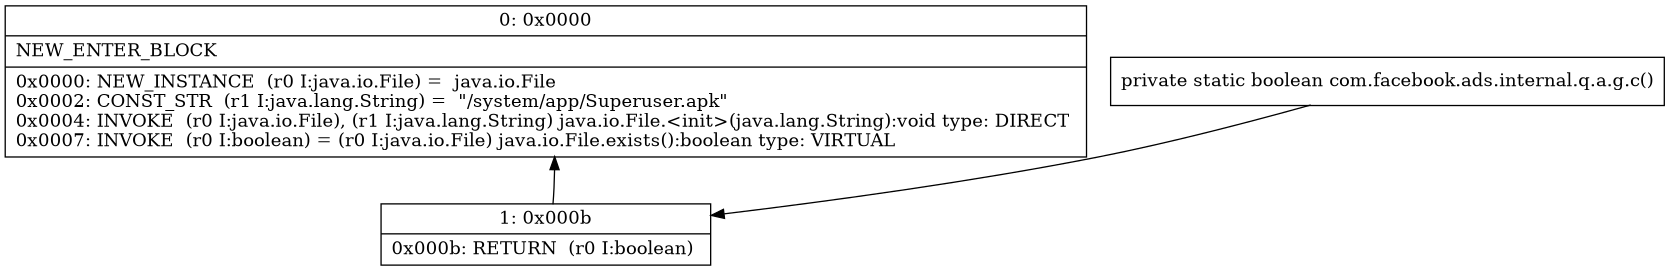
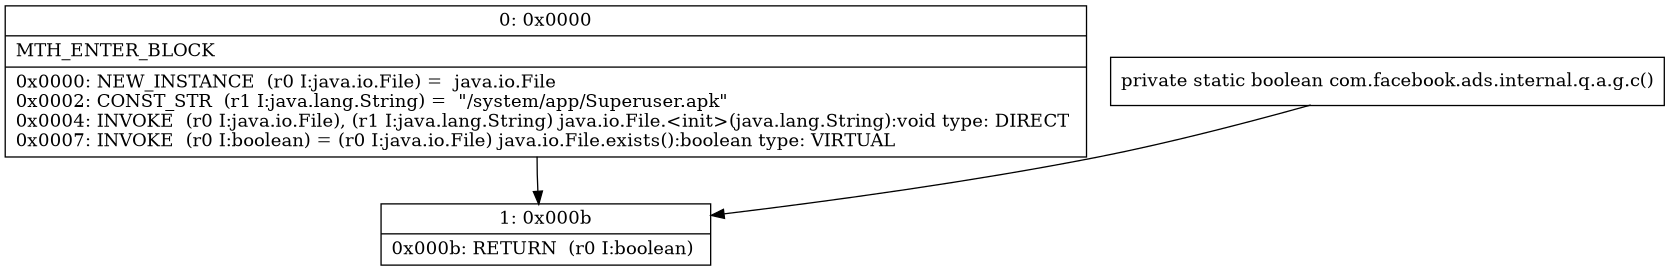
(117, 51) -> (116, 51)
(554, 187) -> (537, 174)
